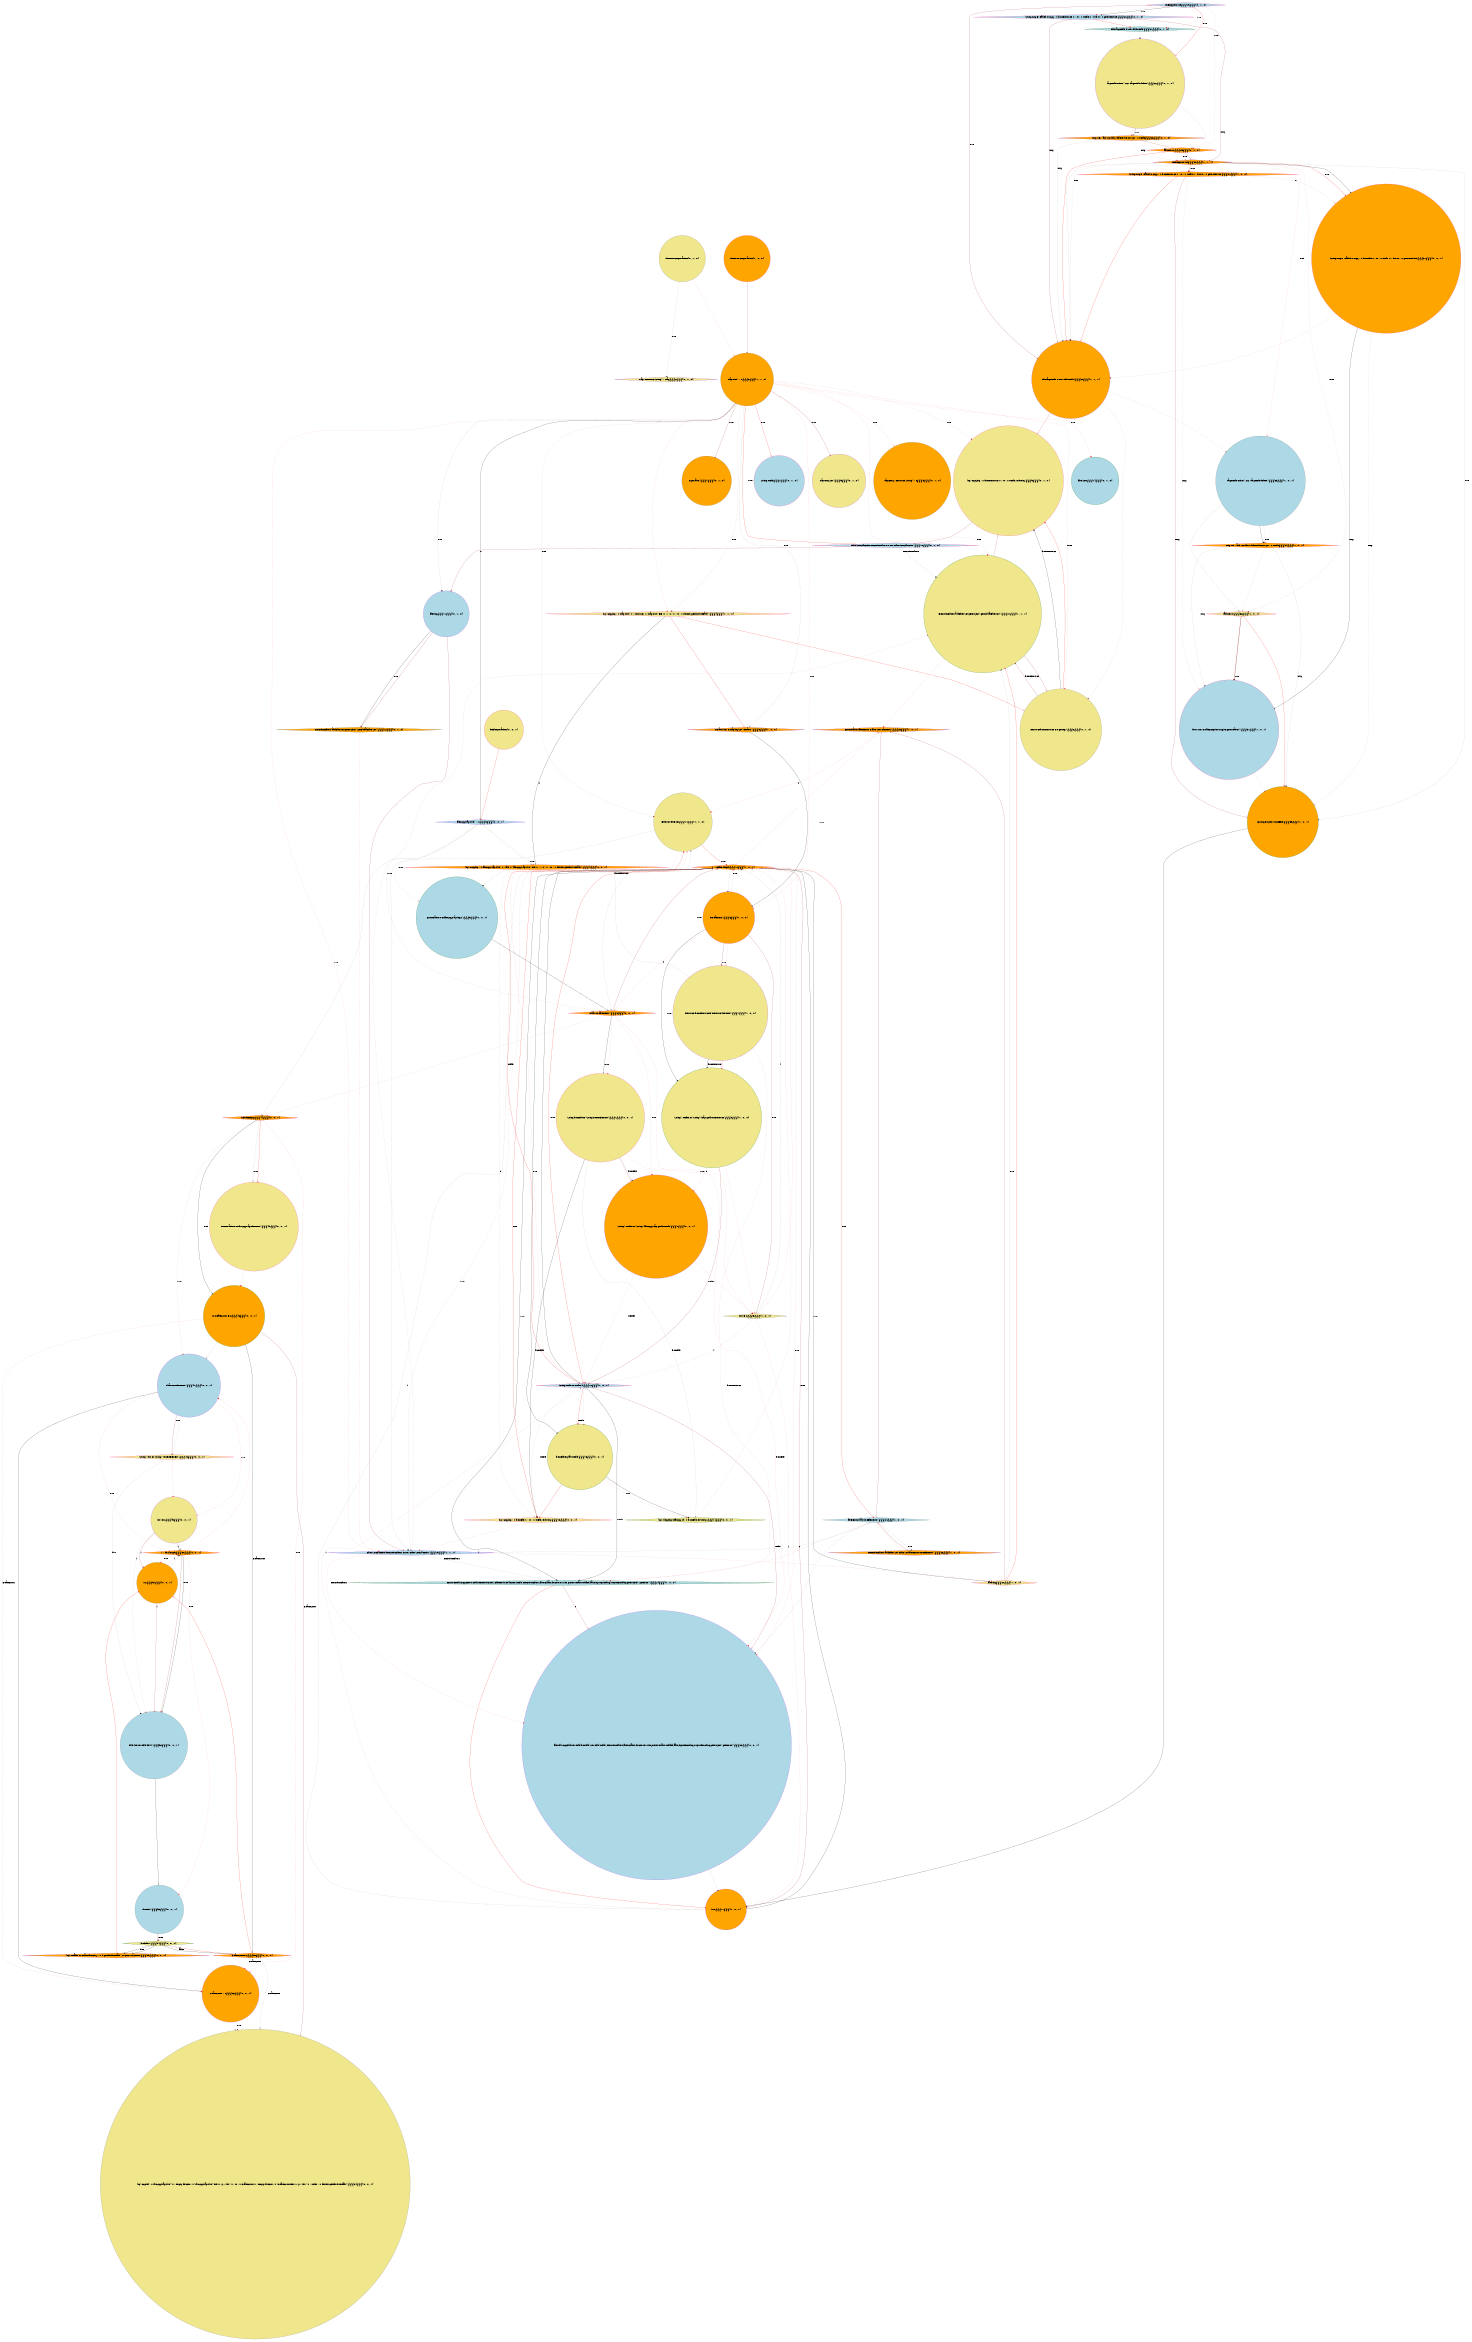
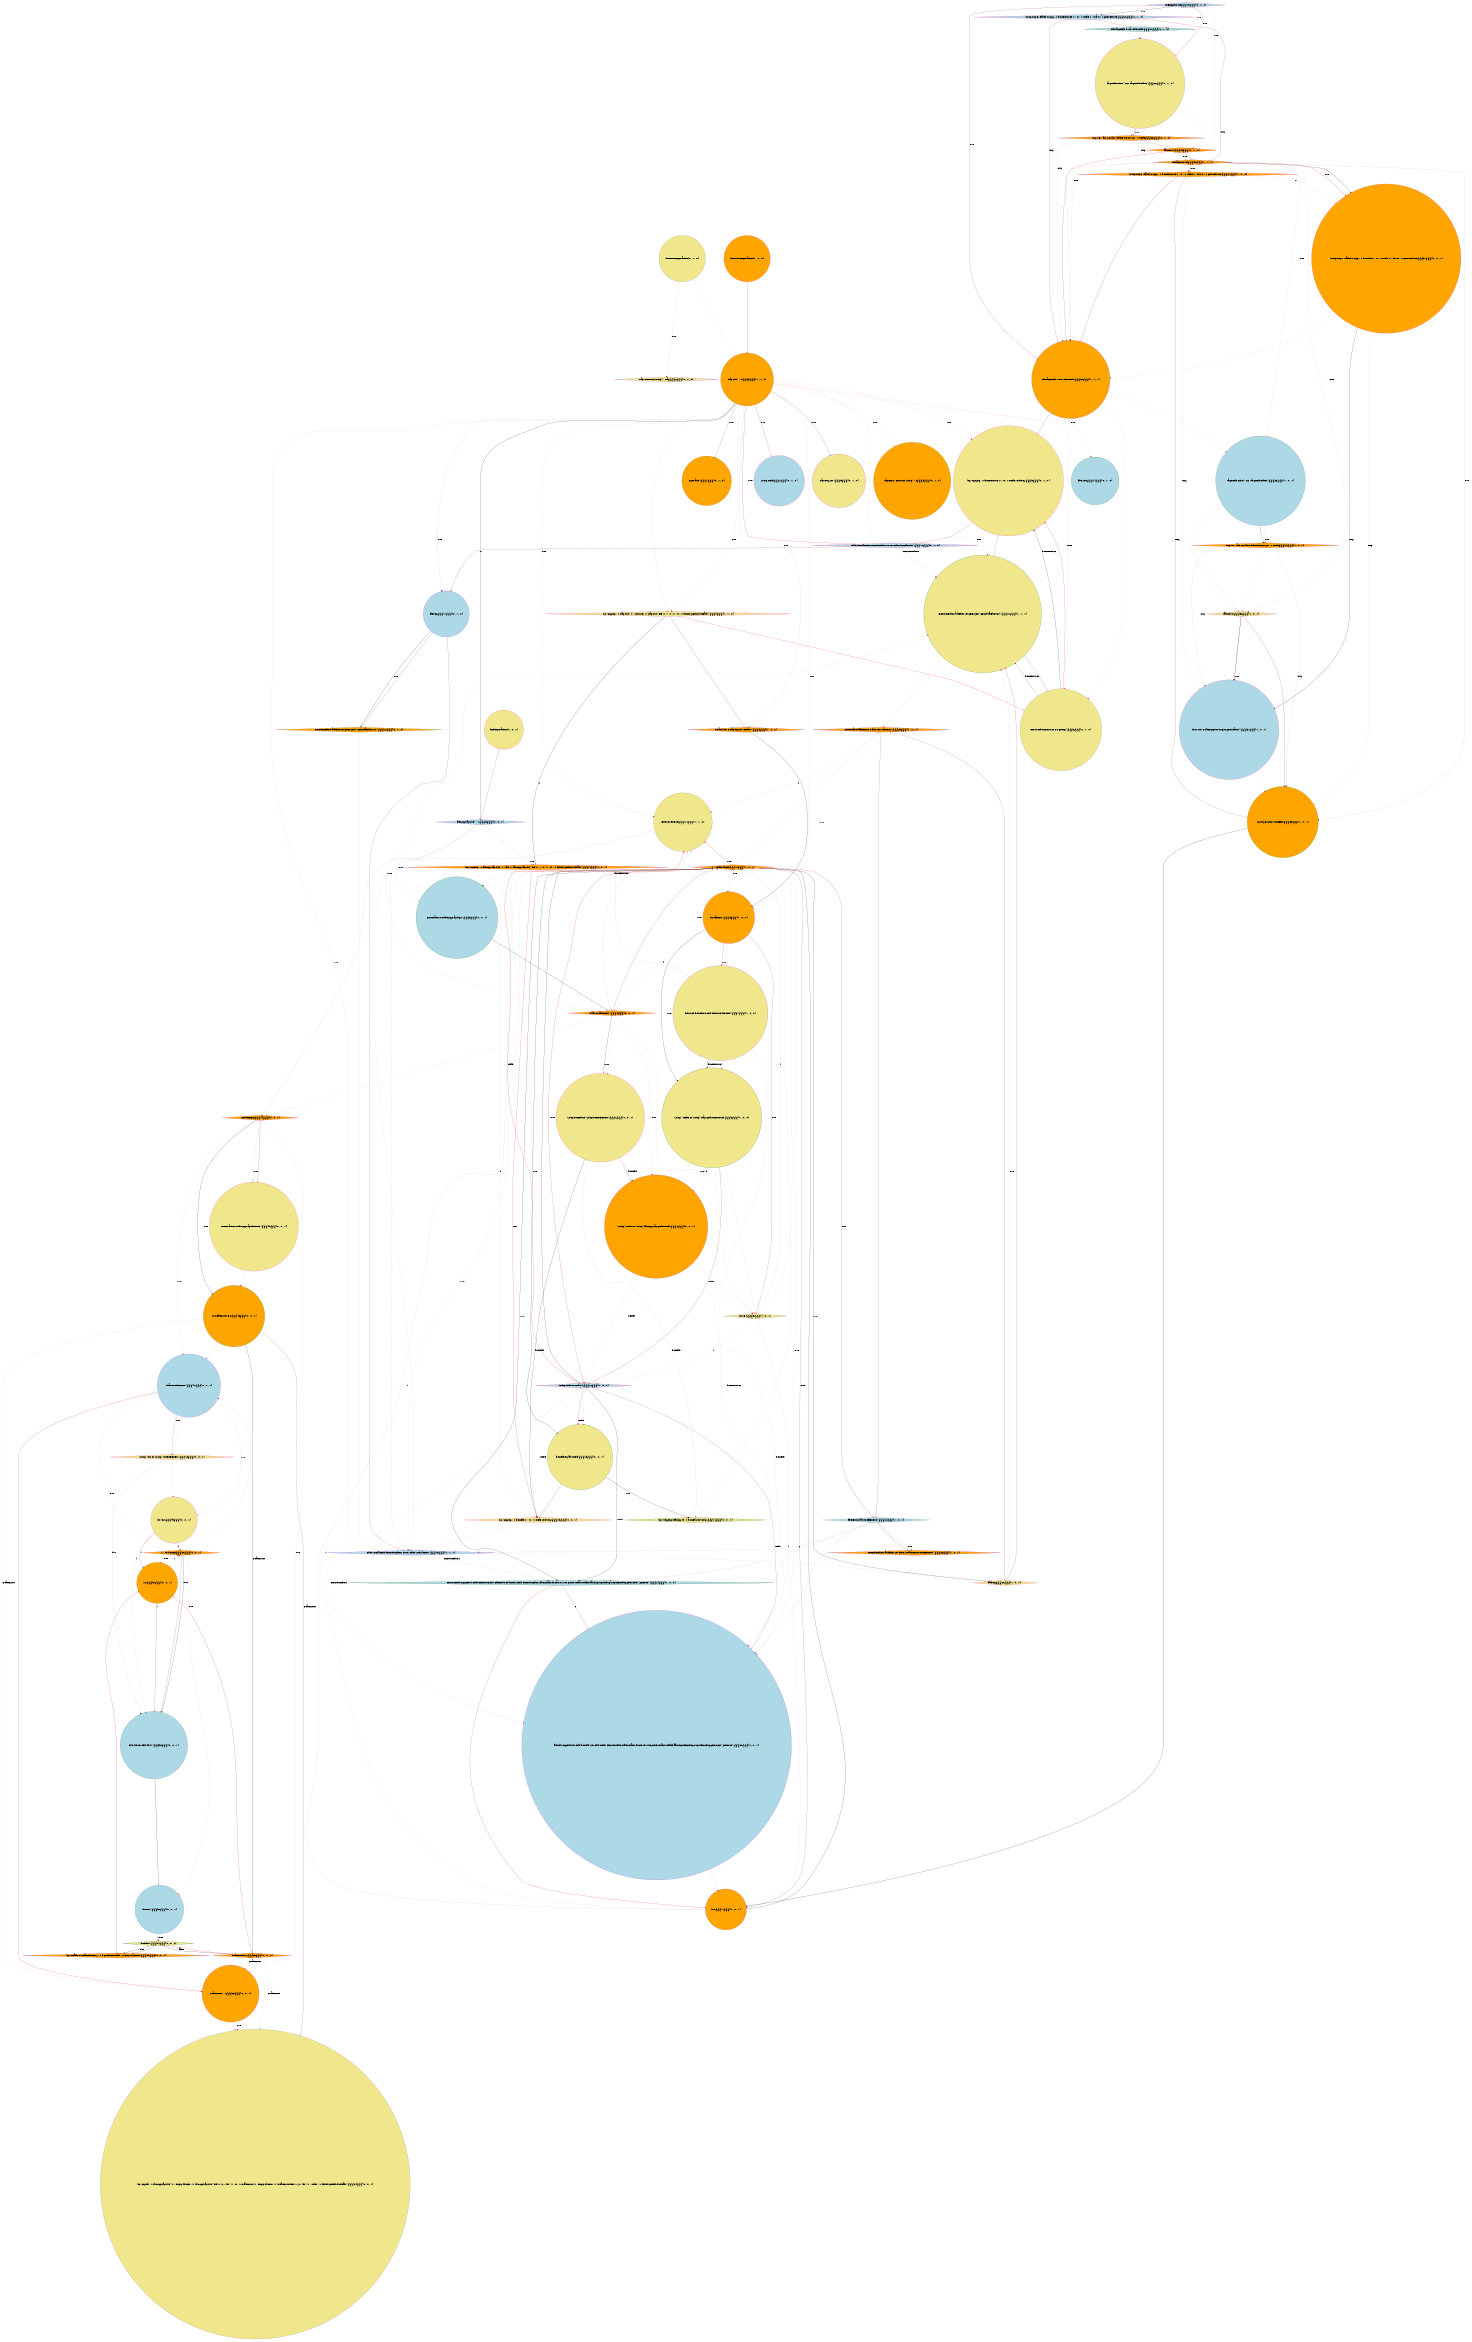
(713, 856) -> (718, 854)
(19, 1721) -> (19, 1721)
